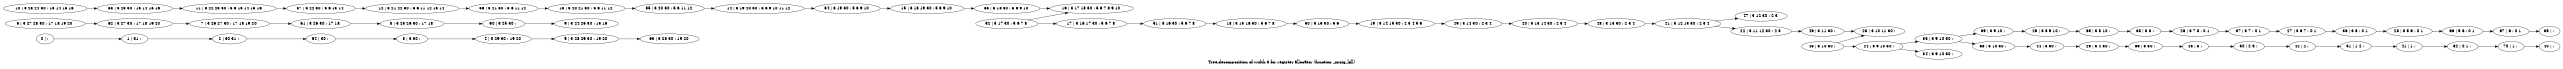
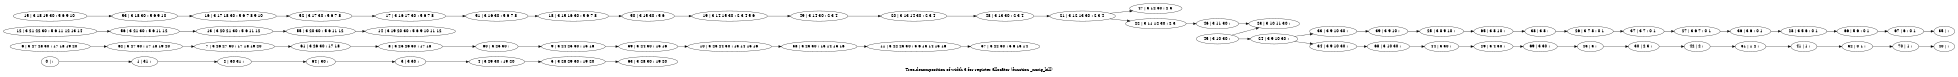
(359, 8) -> none
(847, 8) -> none
(1047, 17) -> (281, 16)
(1965, 43) -> (1361, 47)
none -> (648, 47)
